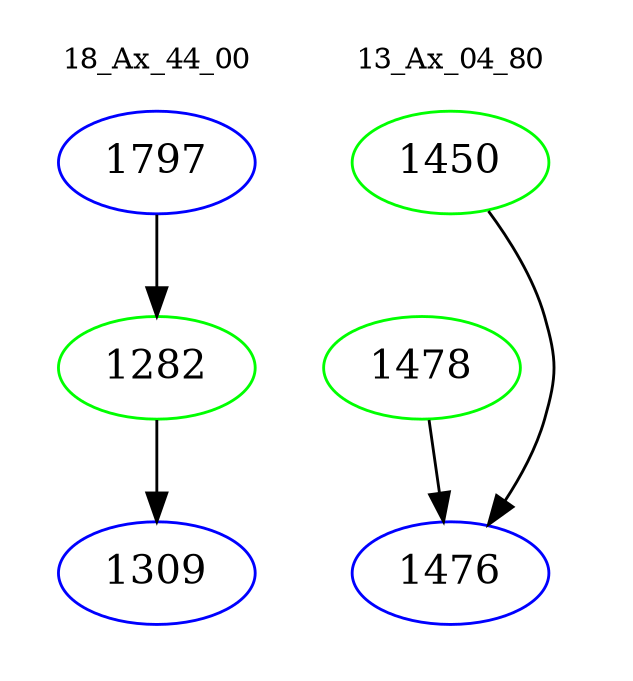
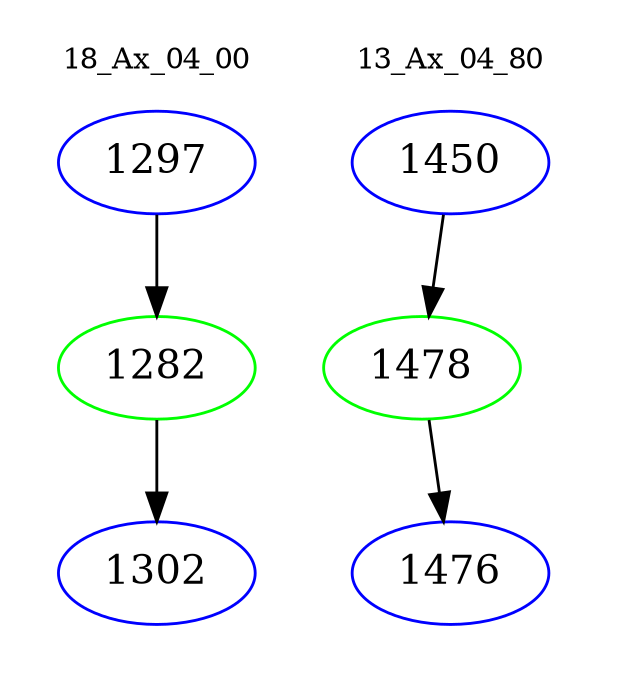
(157, 61) -> (157, 61)
(157, 163) -> (157, 163)
(451, 163) -> (451, 163)
(553, 353) -> (438, 251)
(157, 573) -> (157, 573)
